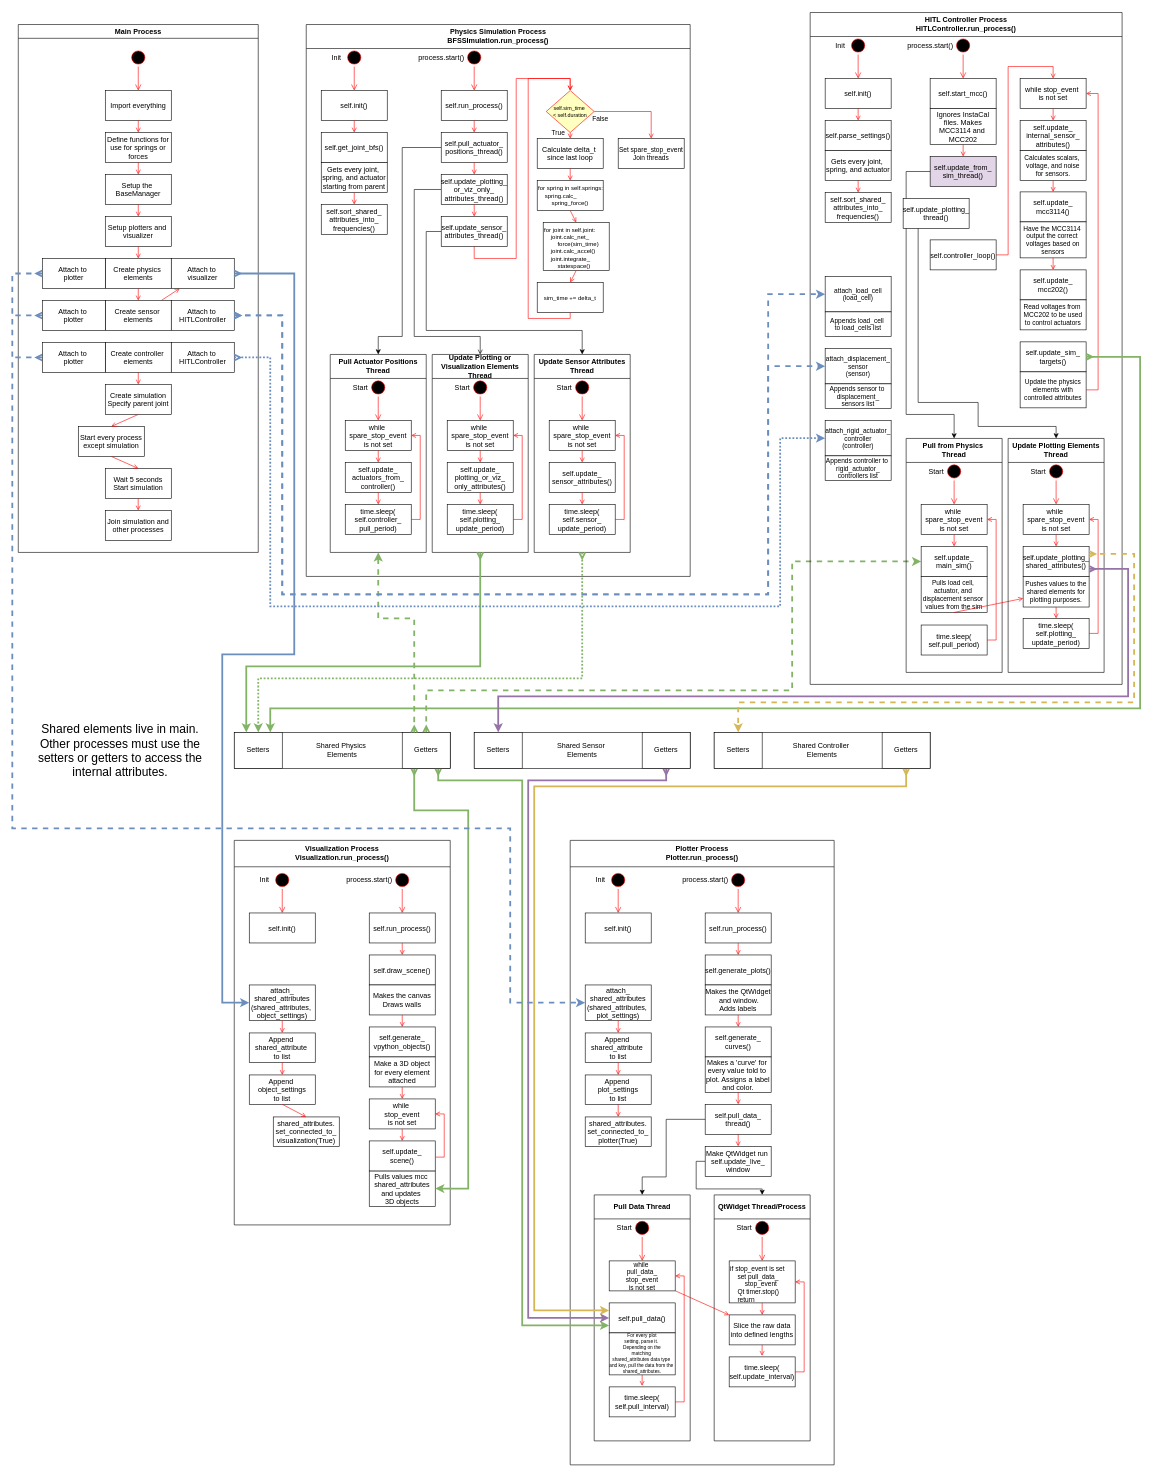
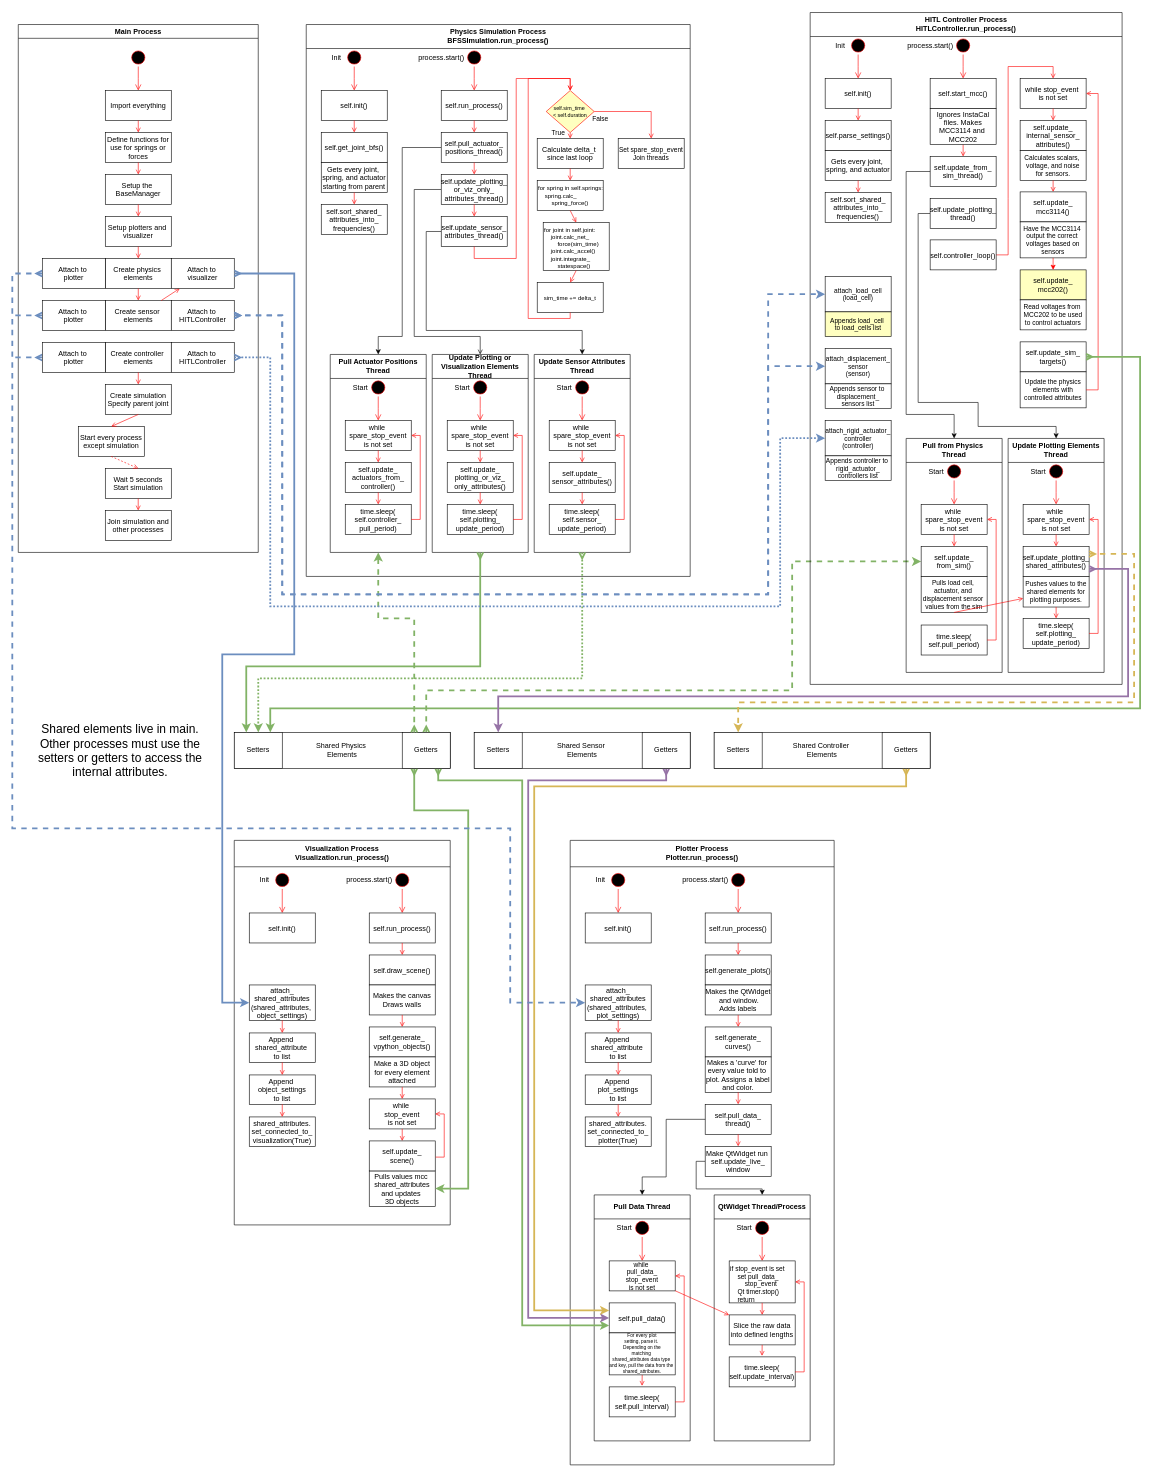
(963, 171) -> (963, 171)
(936, 213) -> (963, 213)
(1053, 265) -> (1053, 264)
(1053, 285) -> (1053, 285)
(858, 324) -> (858, 324)
(124, 462) -> (124, 462)
(954, 557) -> (954, 557)
(306, 1132) -> (282, 1132)
